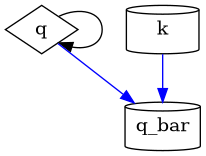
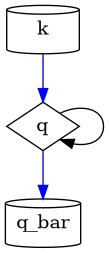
(163, 71) -> (43, 71)
